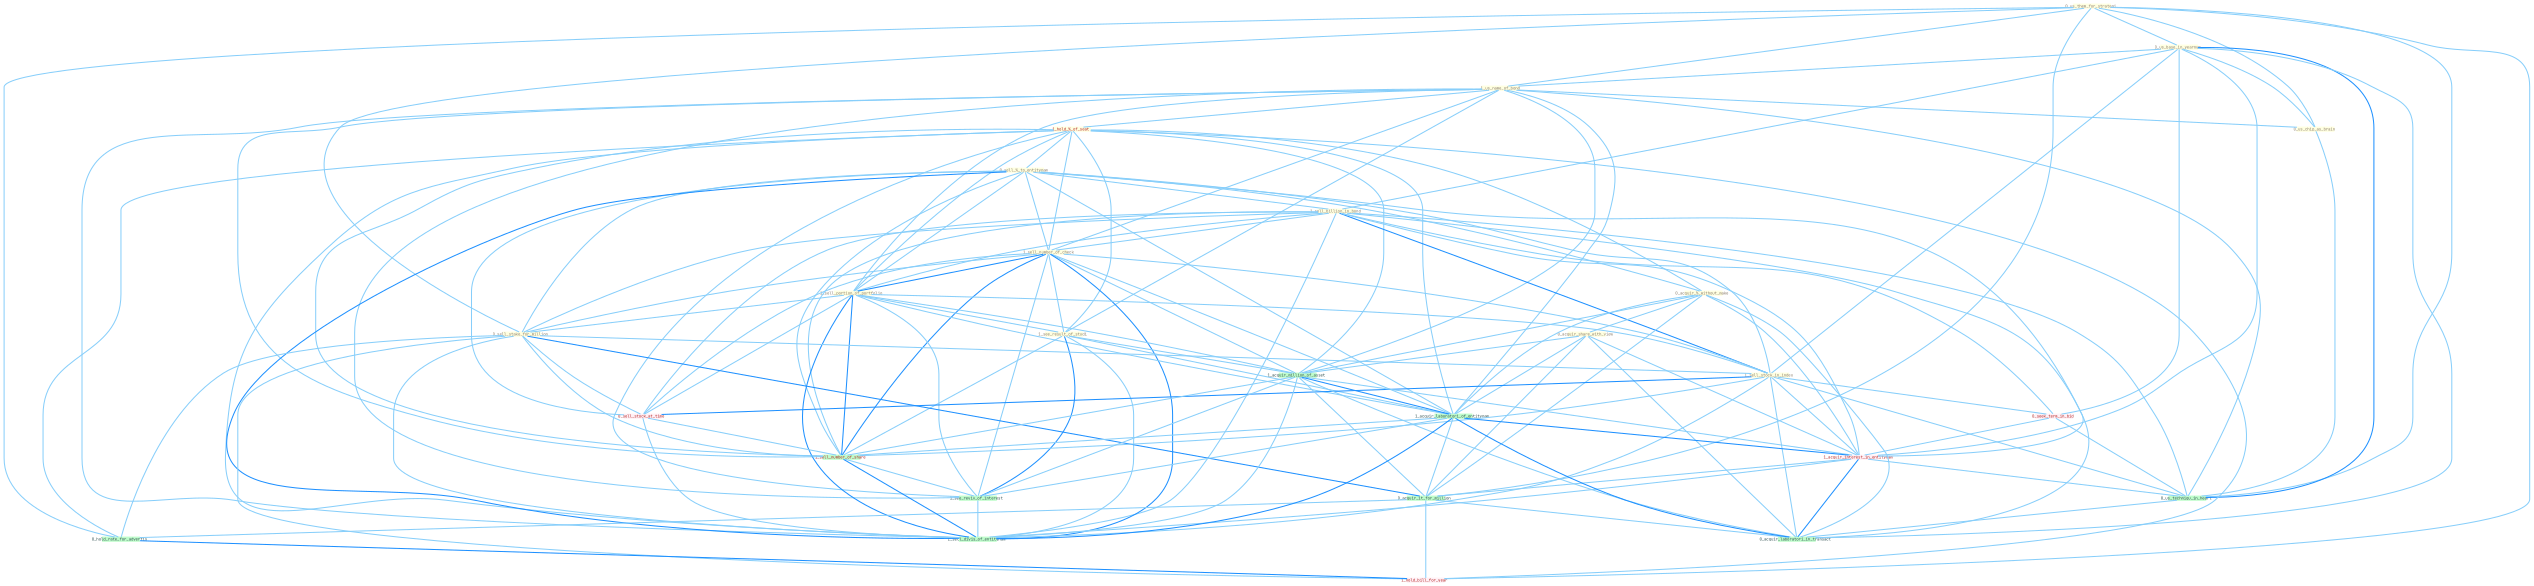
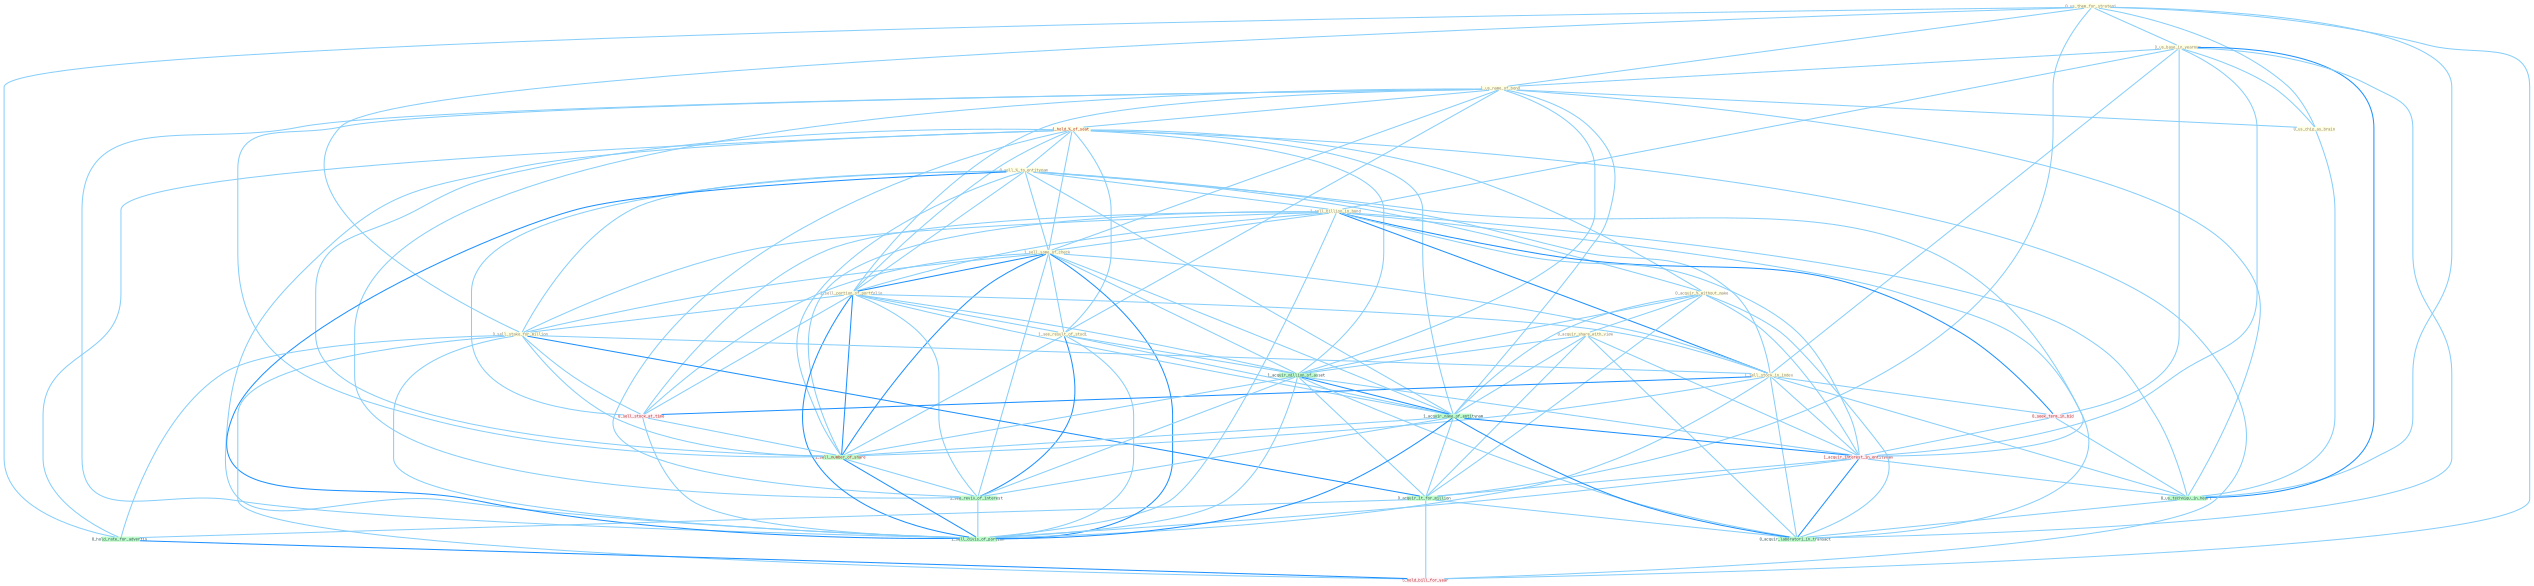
(1049, 252) -> (1049, 252)
(1716, 267) -> (1716, 267)
(1453, 416) -> (1453, 416)
(978, 539) -> (978, 539)
(1426, 580) -> (1426, 580)
